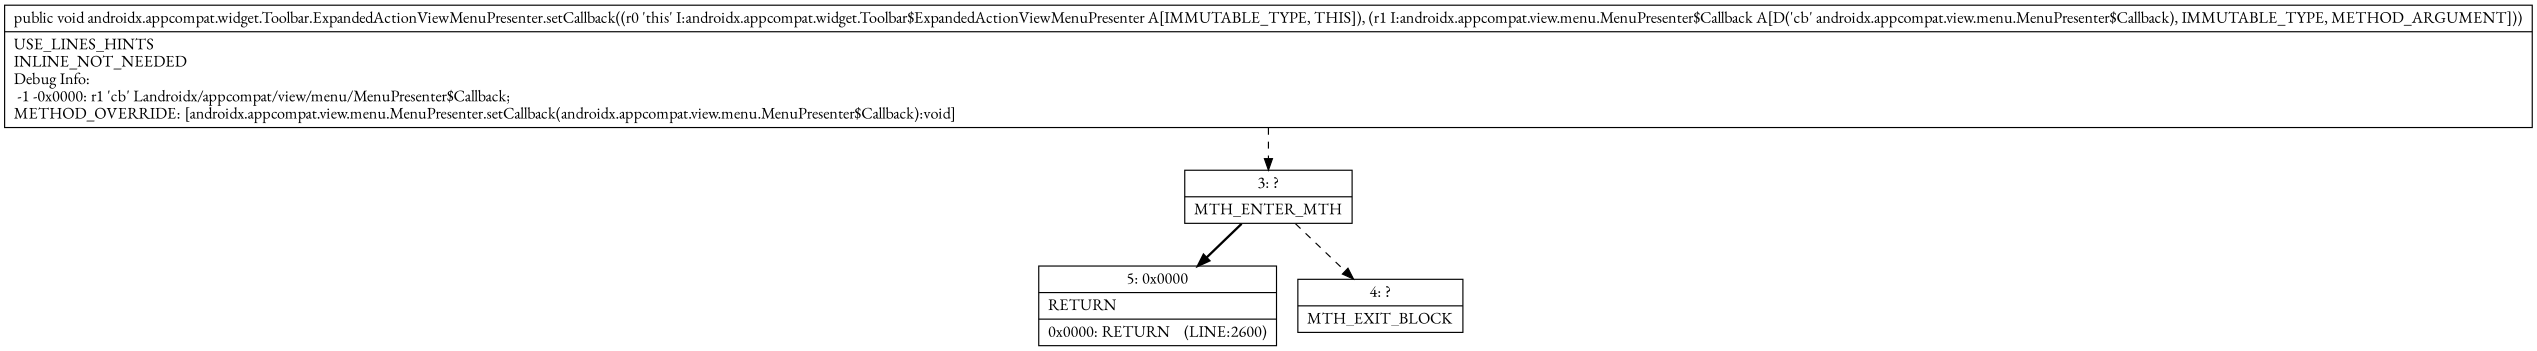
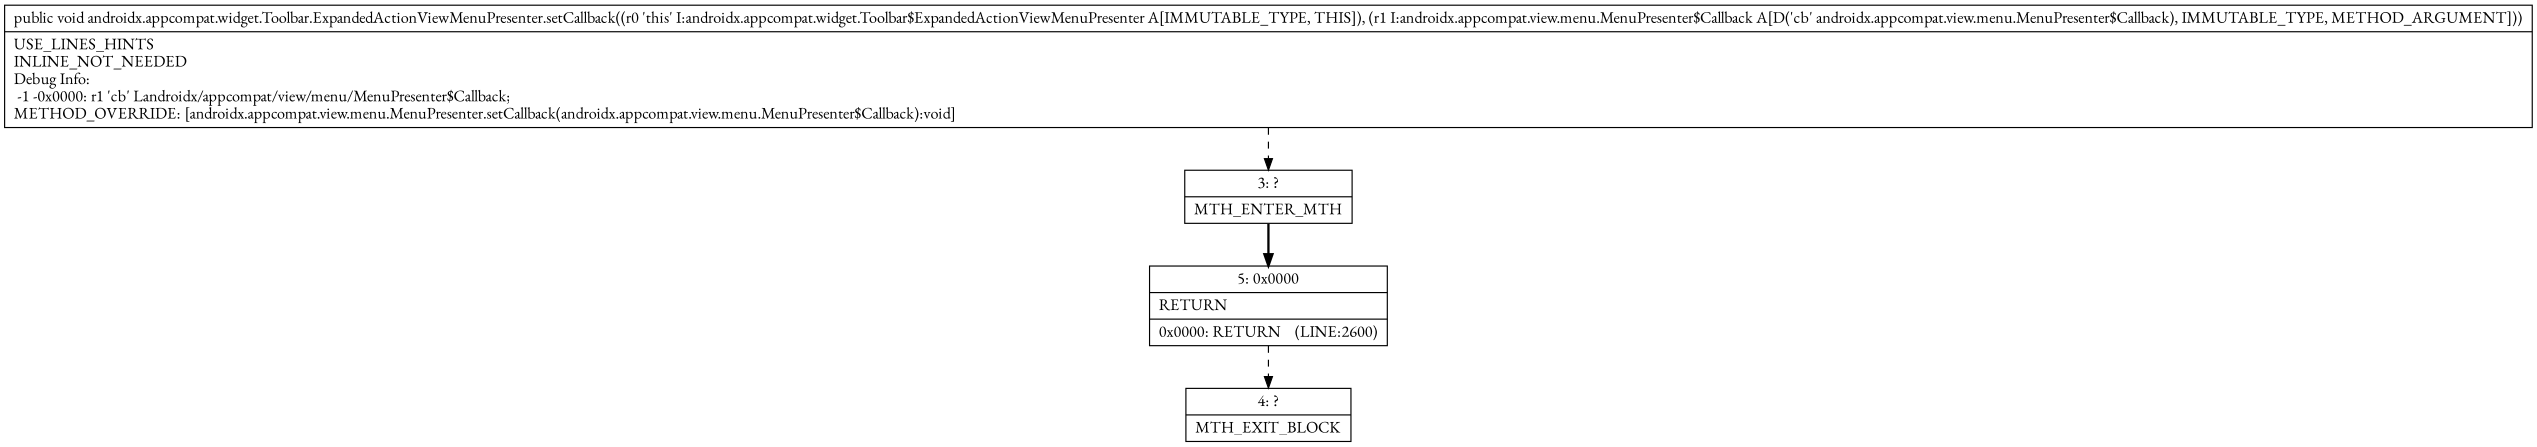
(1320, 247) -> (1268, 361)
